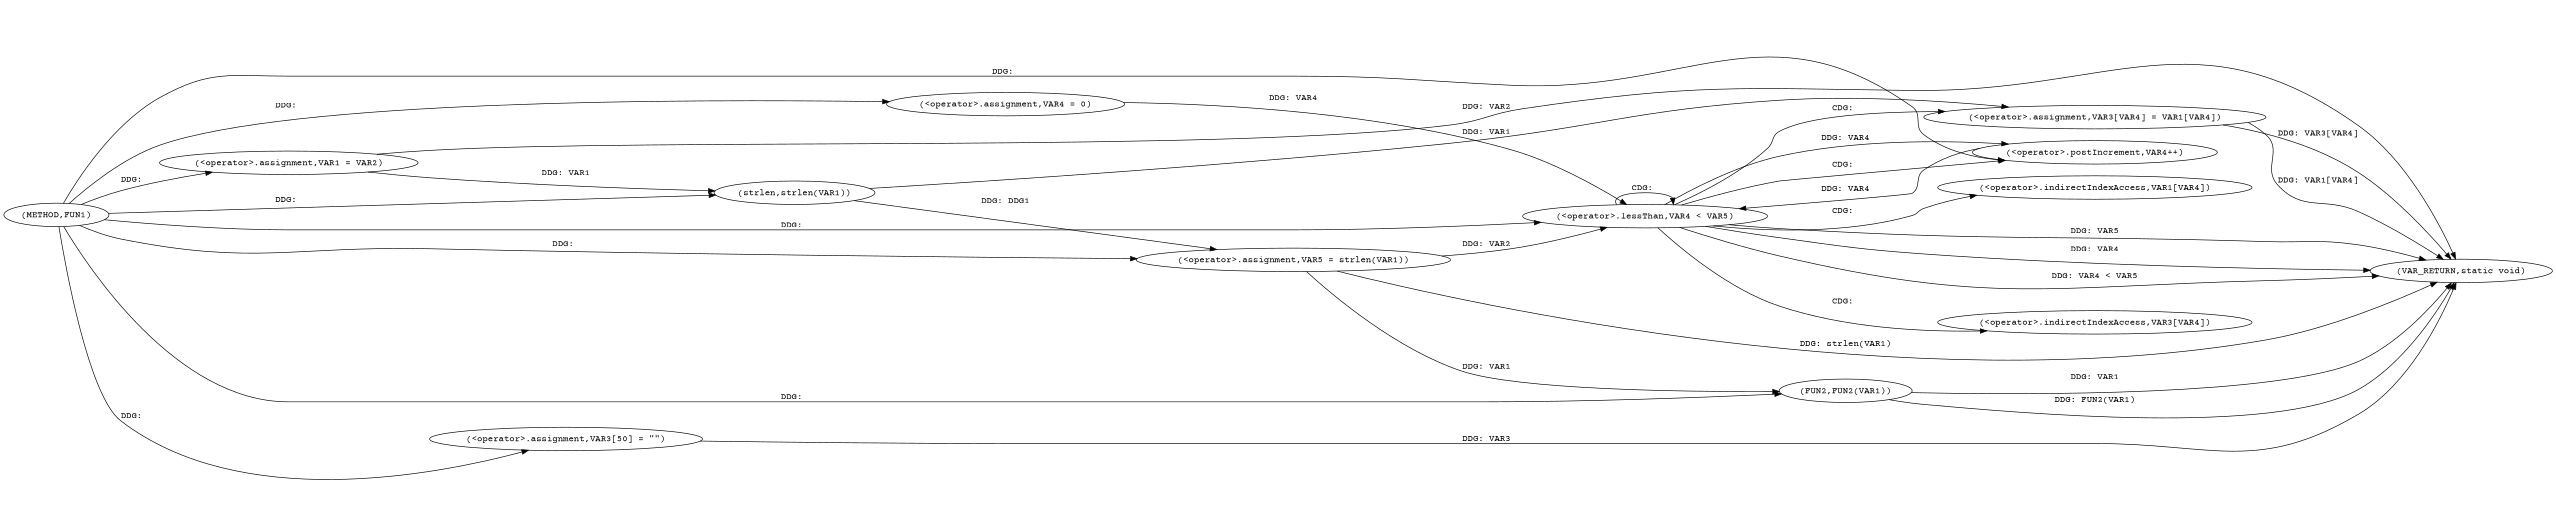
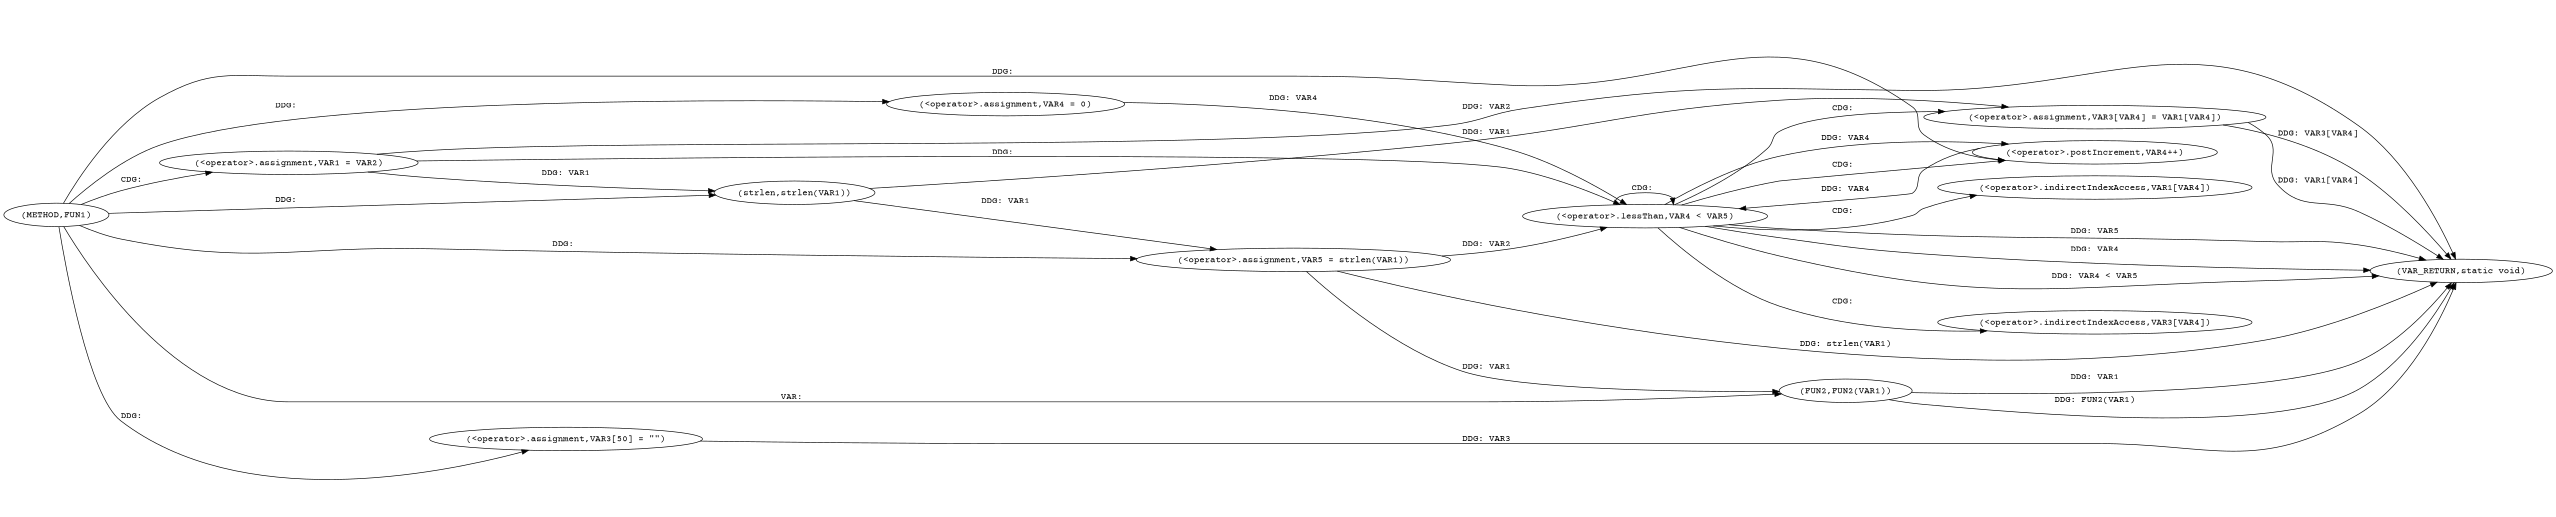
(134, 179) -> (134, 179)
(1006, 201) -> (1006, 201)
(819, 230) -> (1018, 156)
(794, 397) -> (794, 397)
